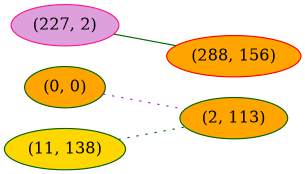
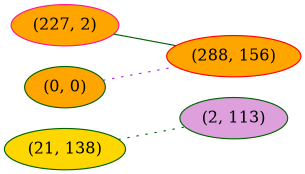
(65, 25) -> (65, 25)
(144, 102) -> (139, 74)
(234, 118) -> (234, 118)
(65, 149) -> (65, 149)
